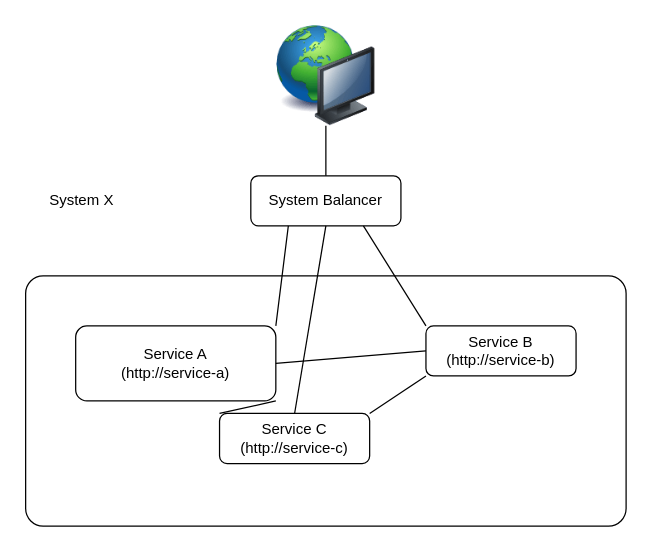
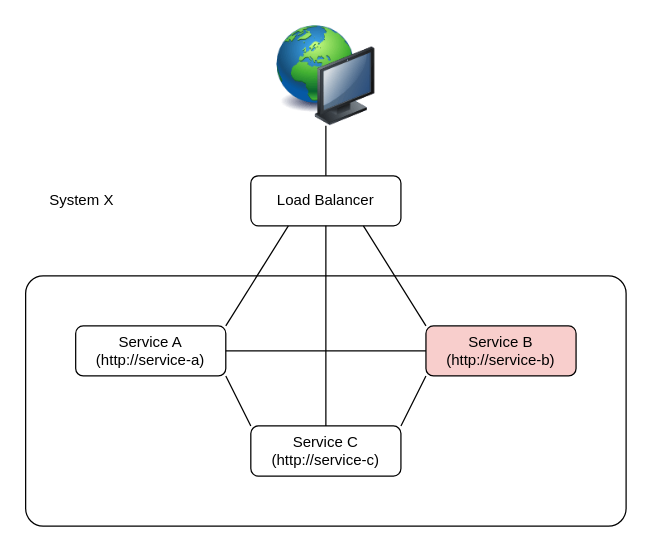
(326, 201) -> (326, 201)
(501, 351) -> (501, 351)
(176, 363) -> (151, 351)
(294, 438) -> (326, 451)
